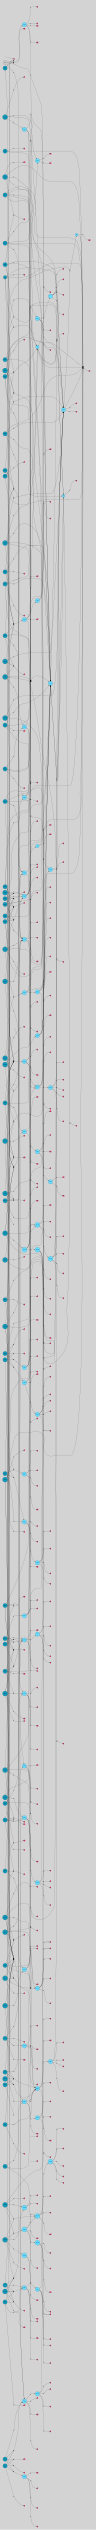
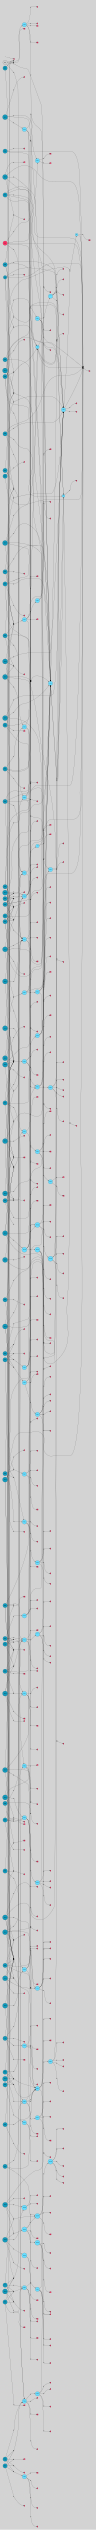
(5, 243) -> (5, 243)
none -> (5, 1028)
none -> (24, 2123)
